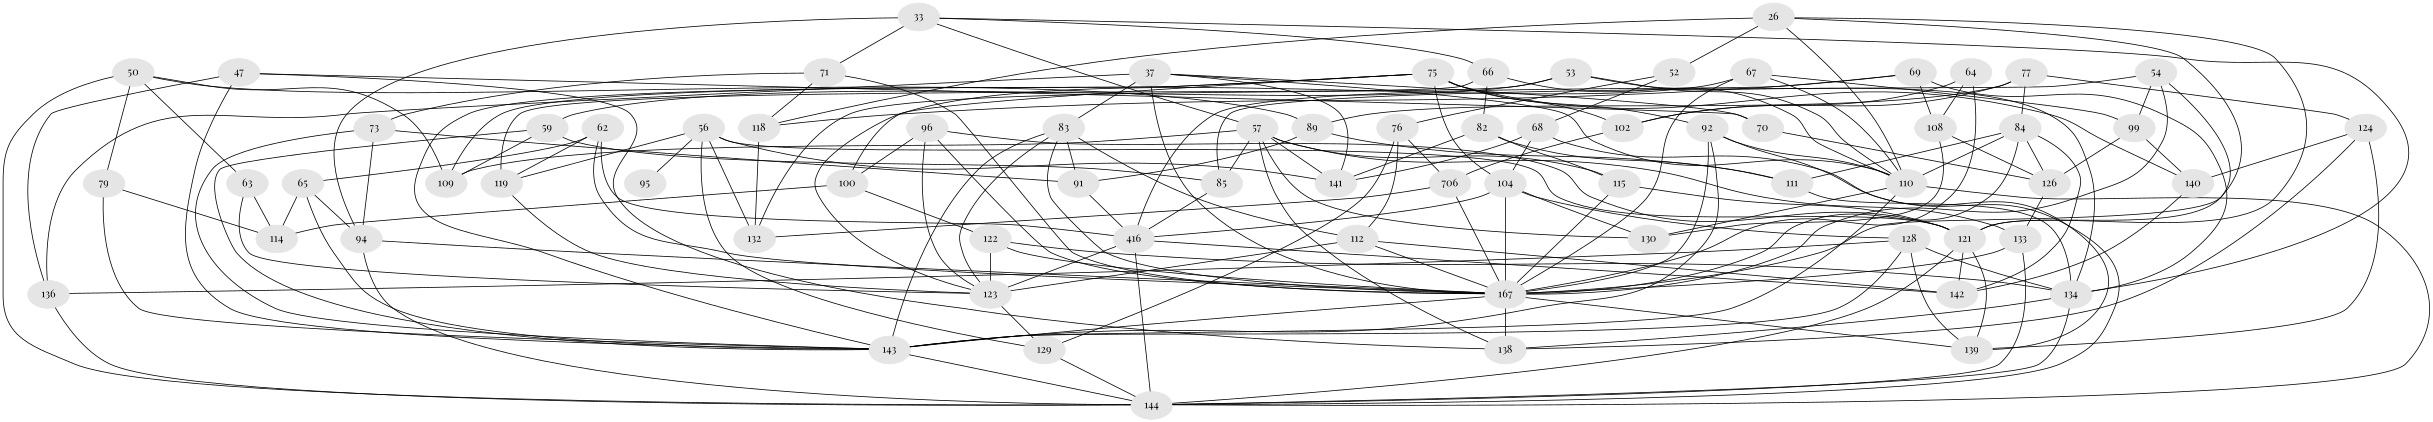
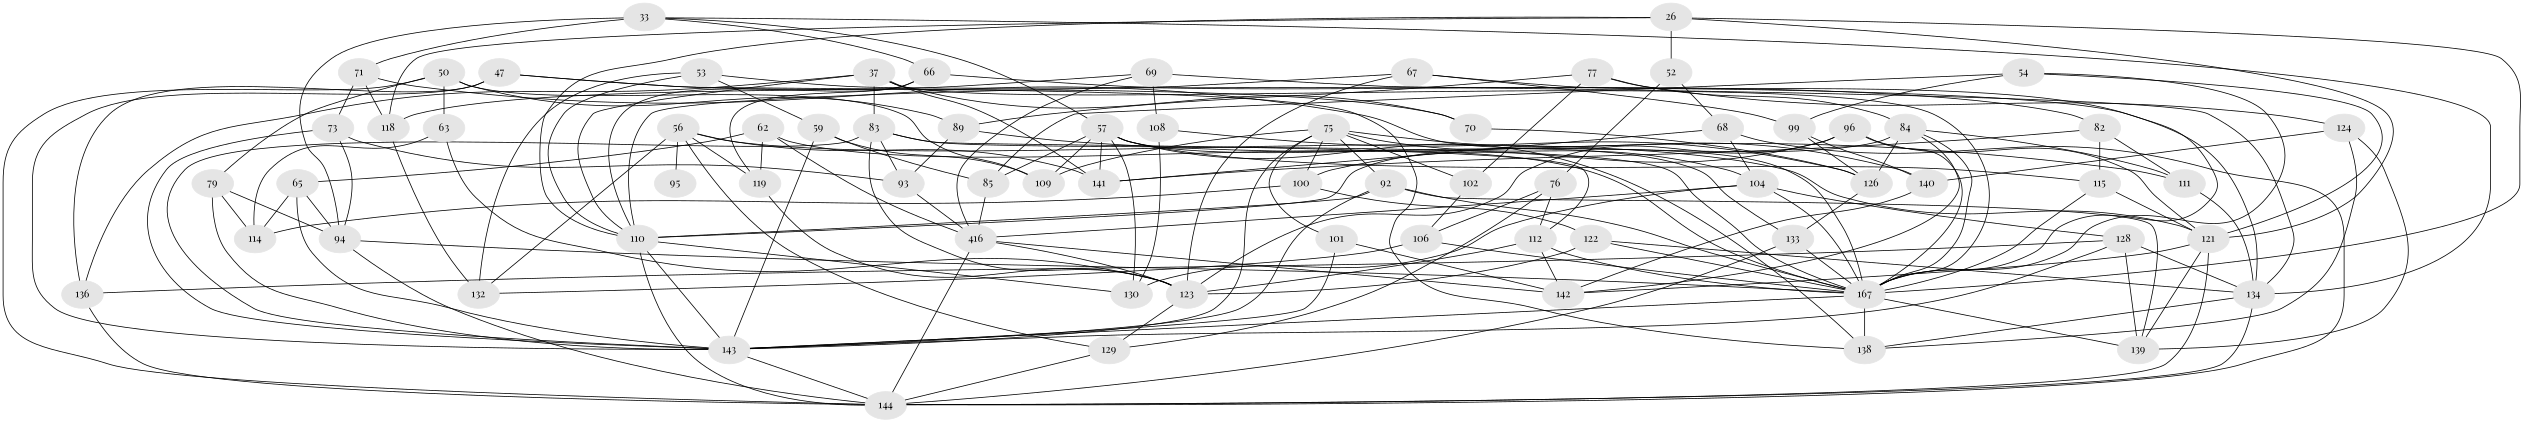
(1971, 72) -> none
(1078, 183) -> (903, 183)
(1450, 183) -> (1421, 239)
none -> (272, 209)
none -> (1337, 239)
